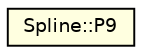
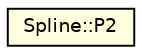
(71, 27) -> (71, 27)
